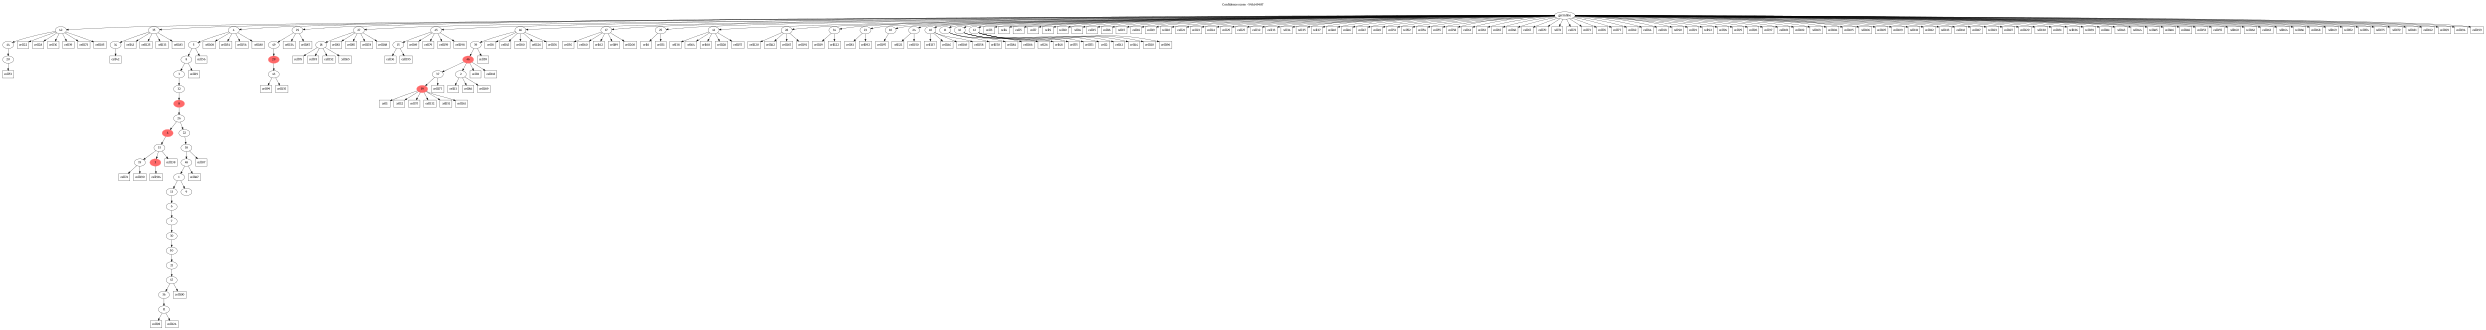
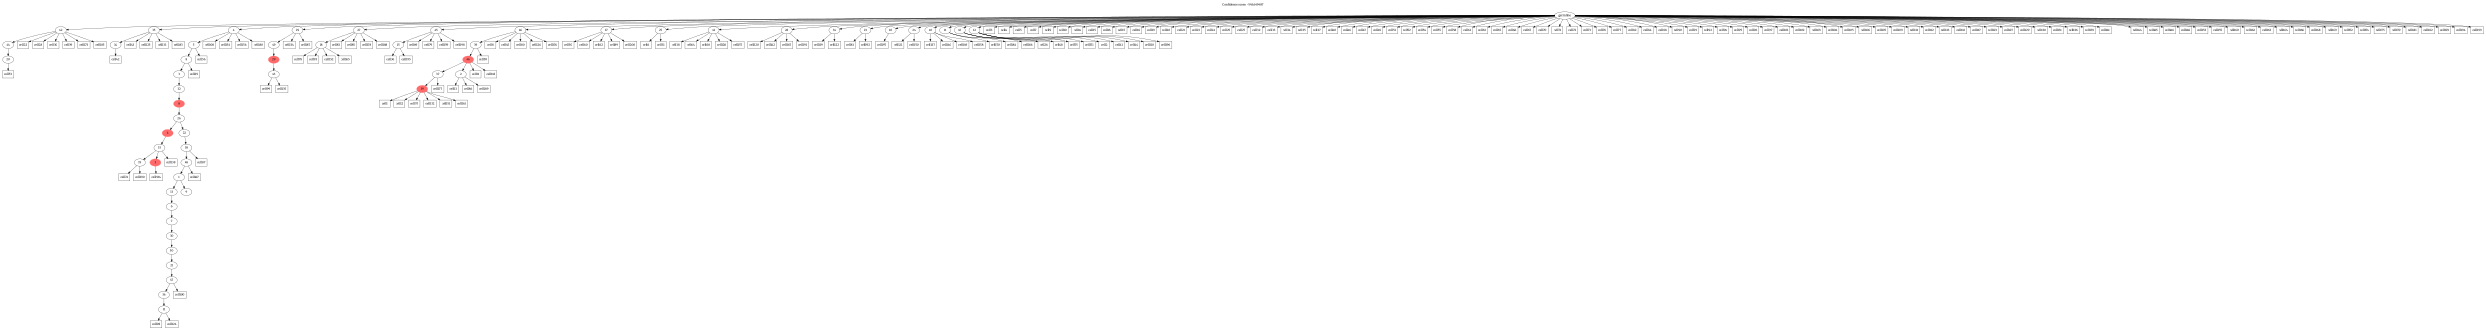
(2121, 30) -> none
